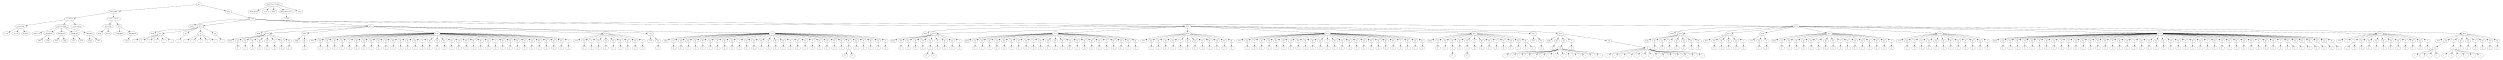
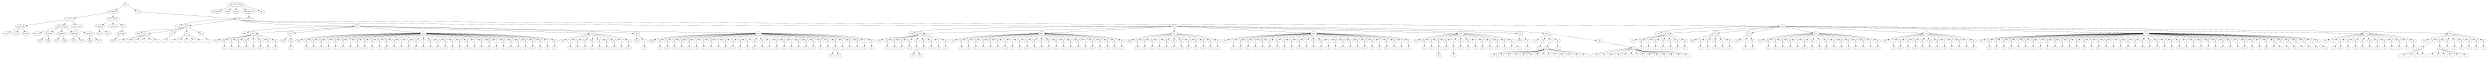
(119, 29) -> (113, 22)
